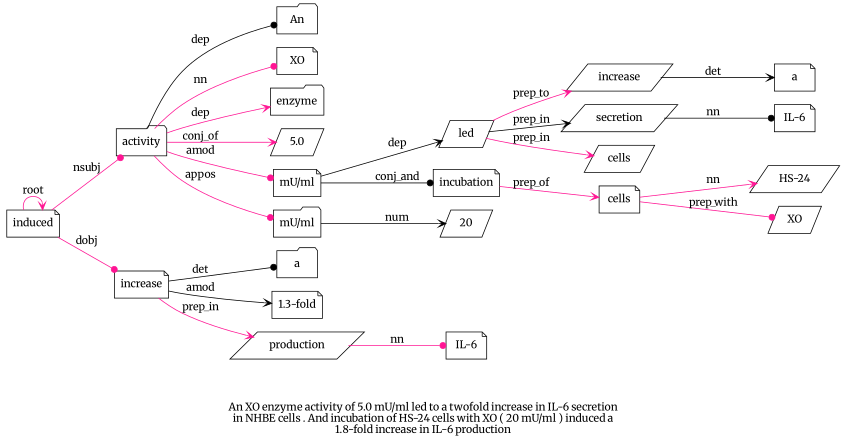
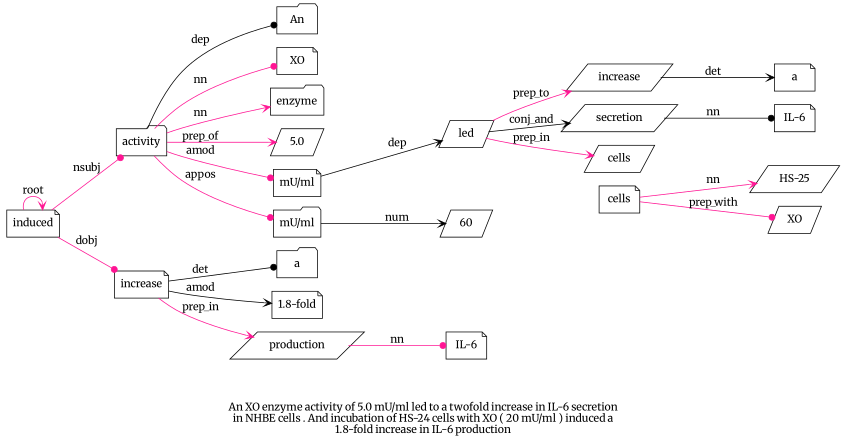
(201, 113) -> (201, 113)
(531, 120) -> (531, 120)
(201, 137) -> (201, 137)
(795, 179) -> (795, 179)
(466, 183) -> none
(466, 224) -> (466, 224)
(297, 305) -> (297, 305)
